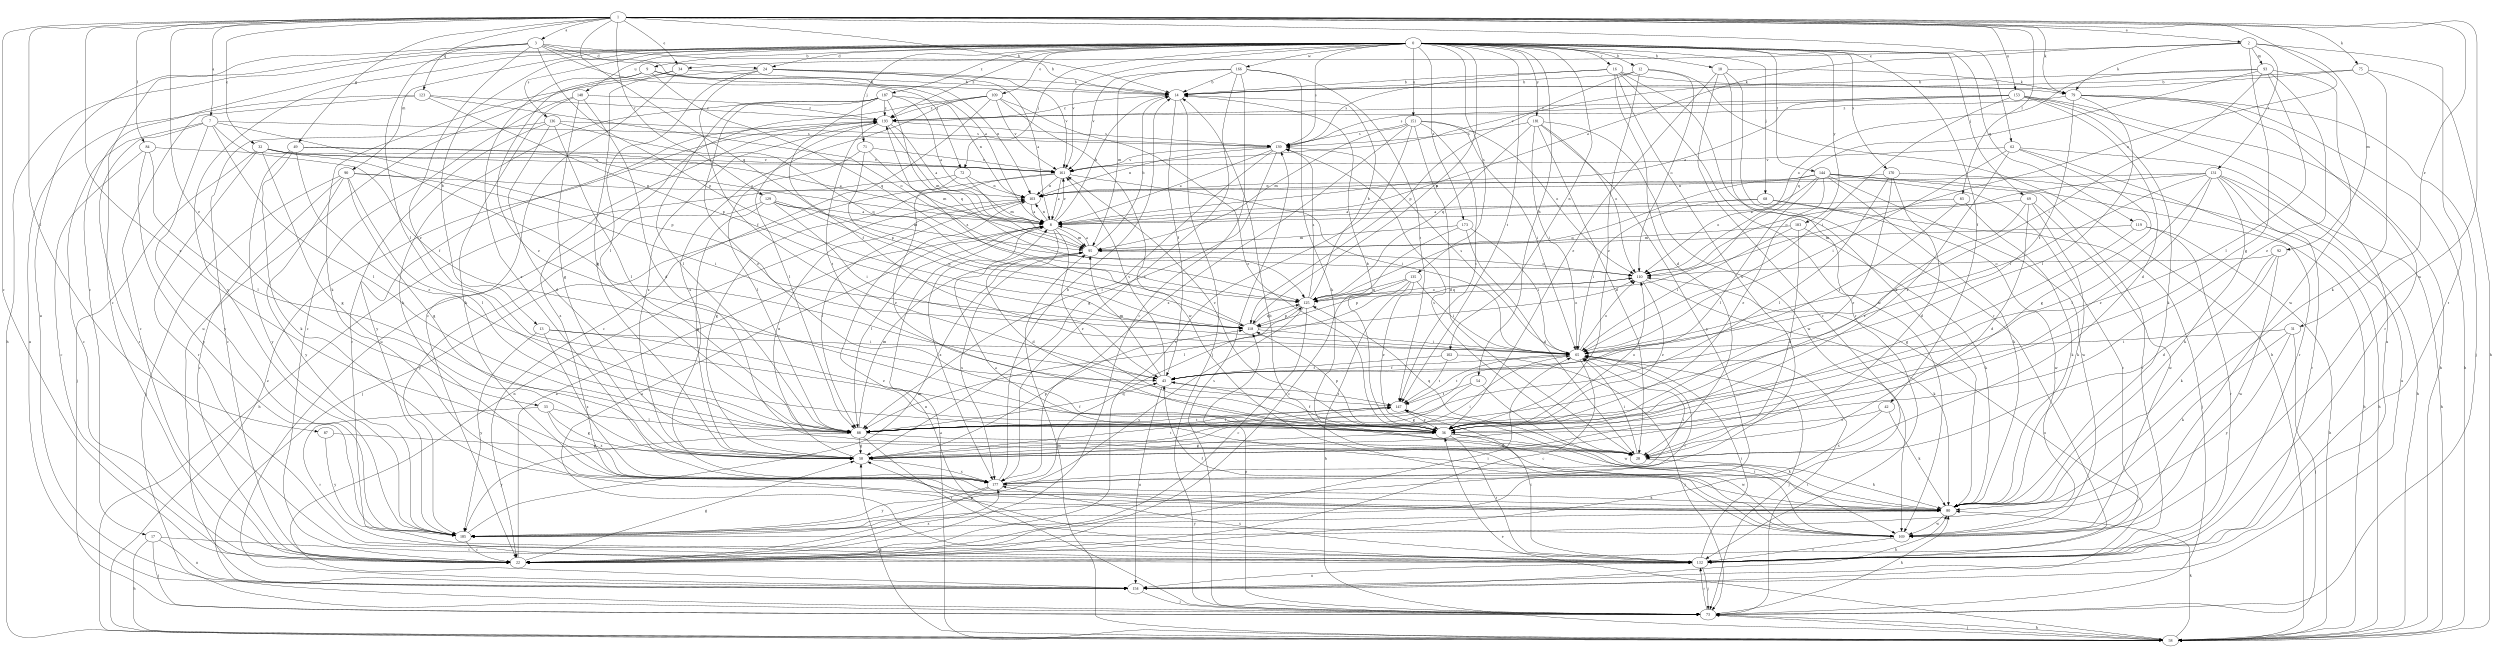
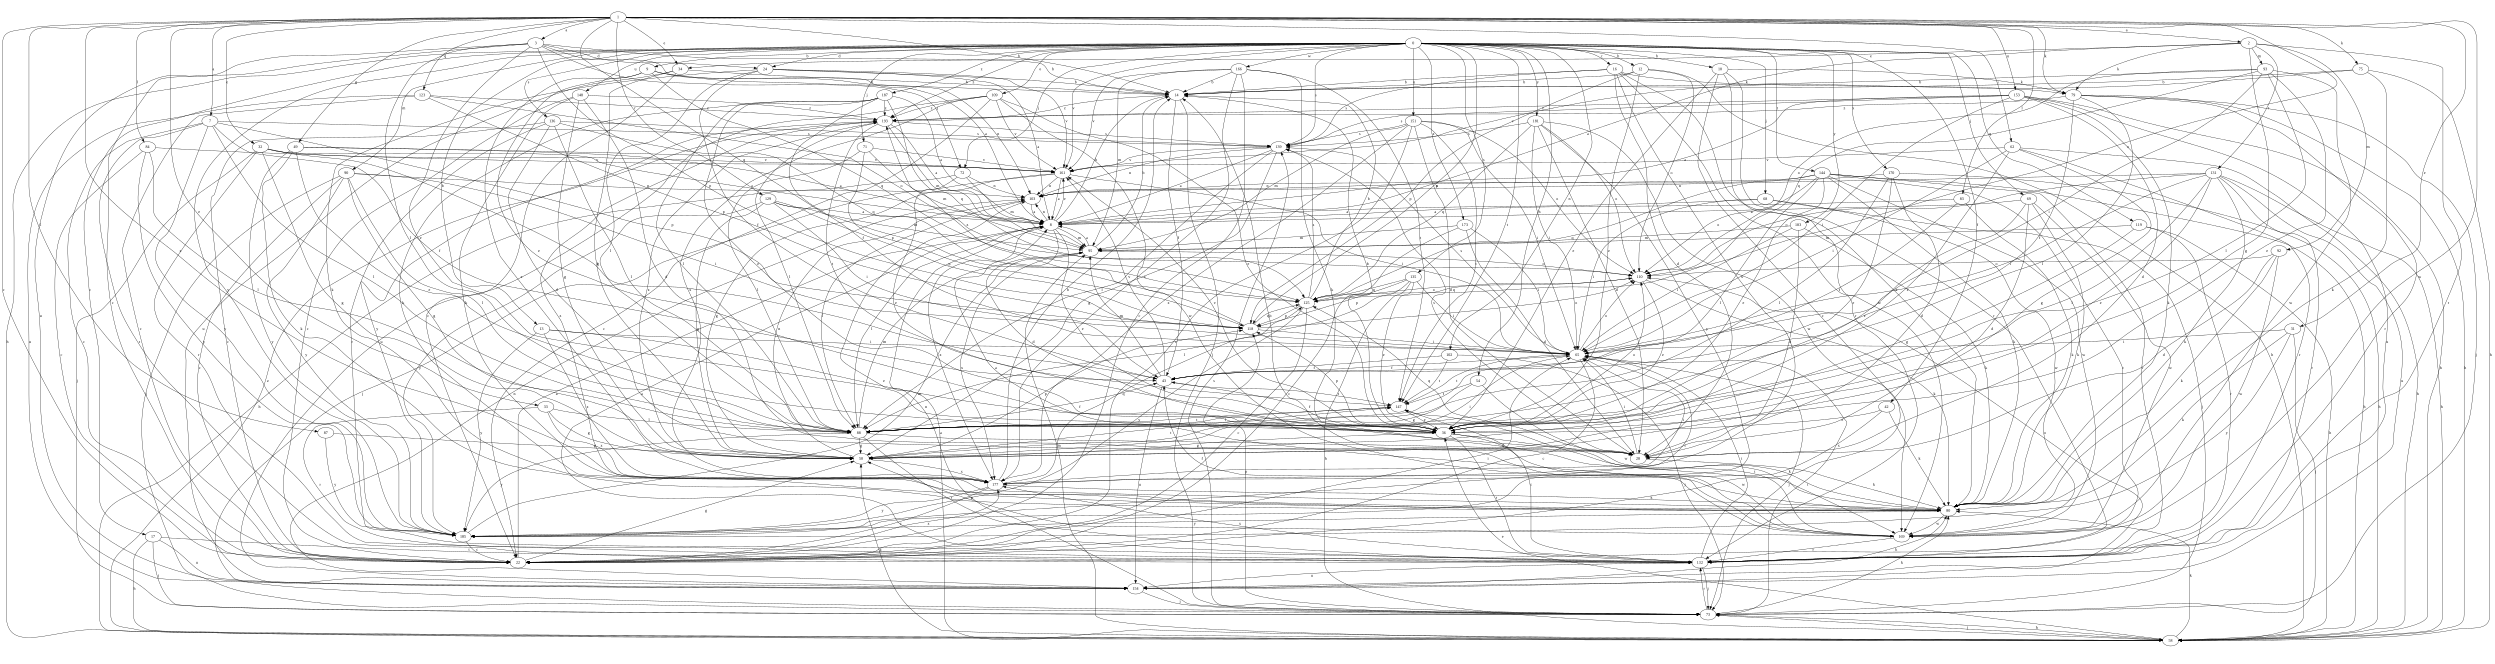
(967, 131) -> none
